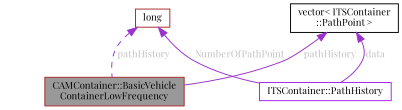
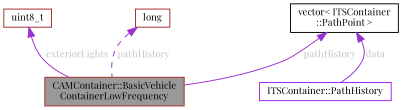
none -> (28, 18)
(207, 67) -> none
